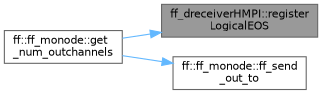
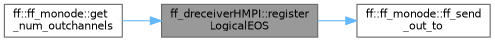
(142, 59) -> (332, 21)
